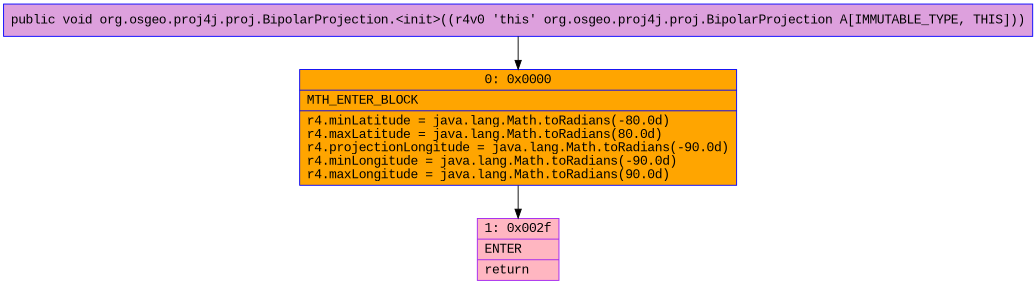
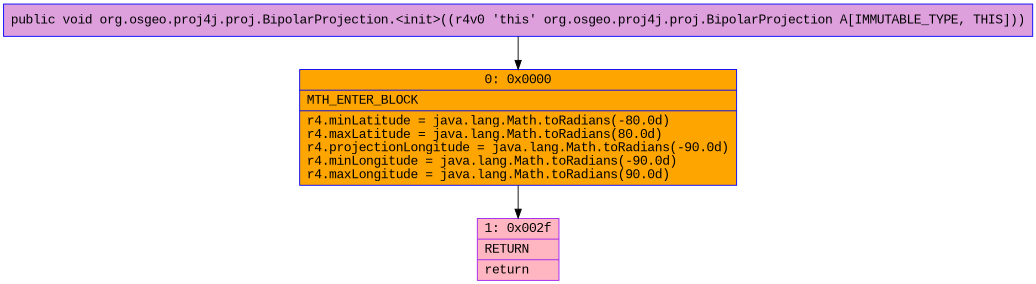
(503, 249) -> (507, 249)
